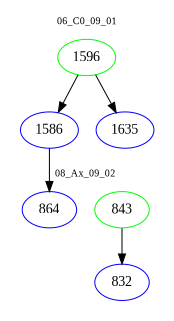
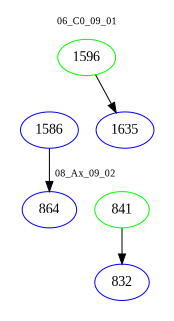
(71, 89) -> none
(122, 210) -> (122, 210)
